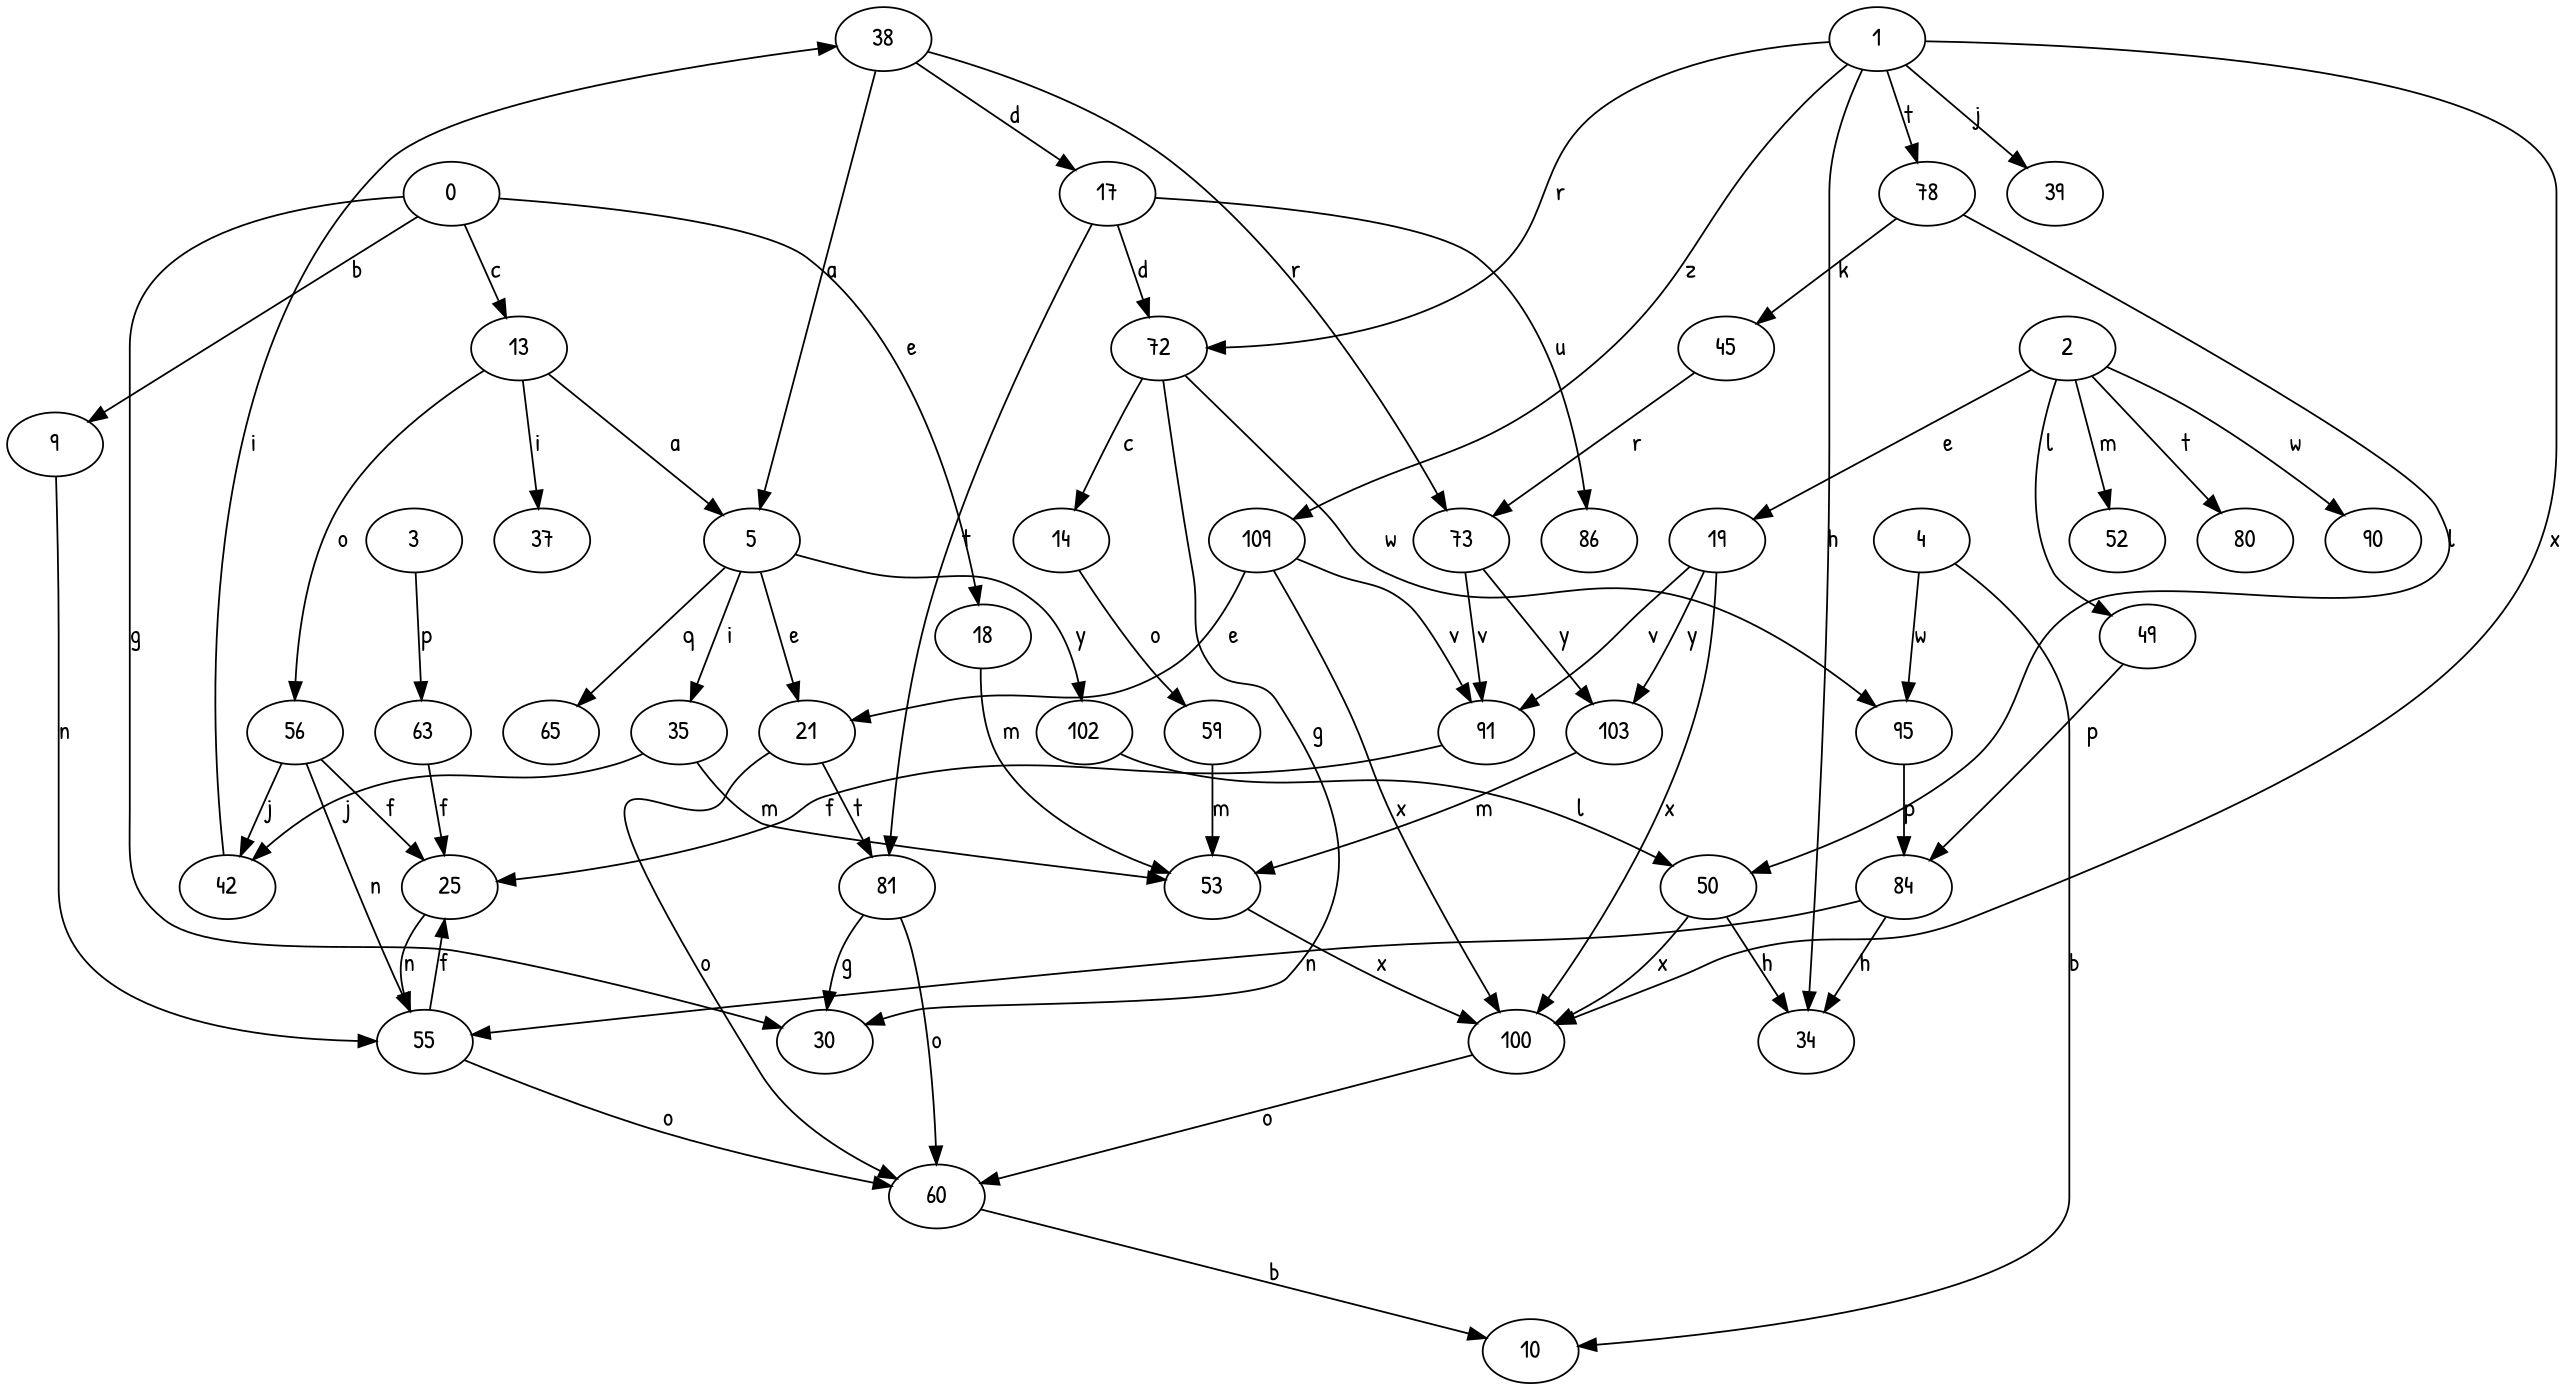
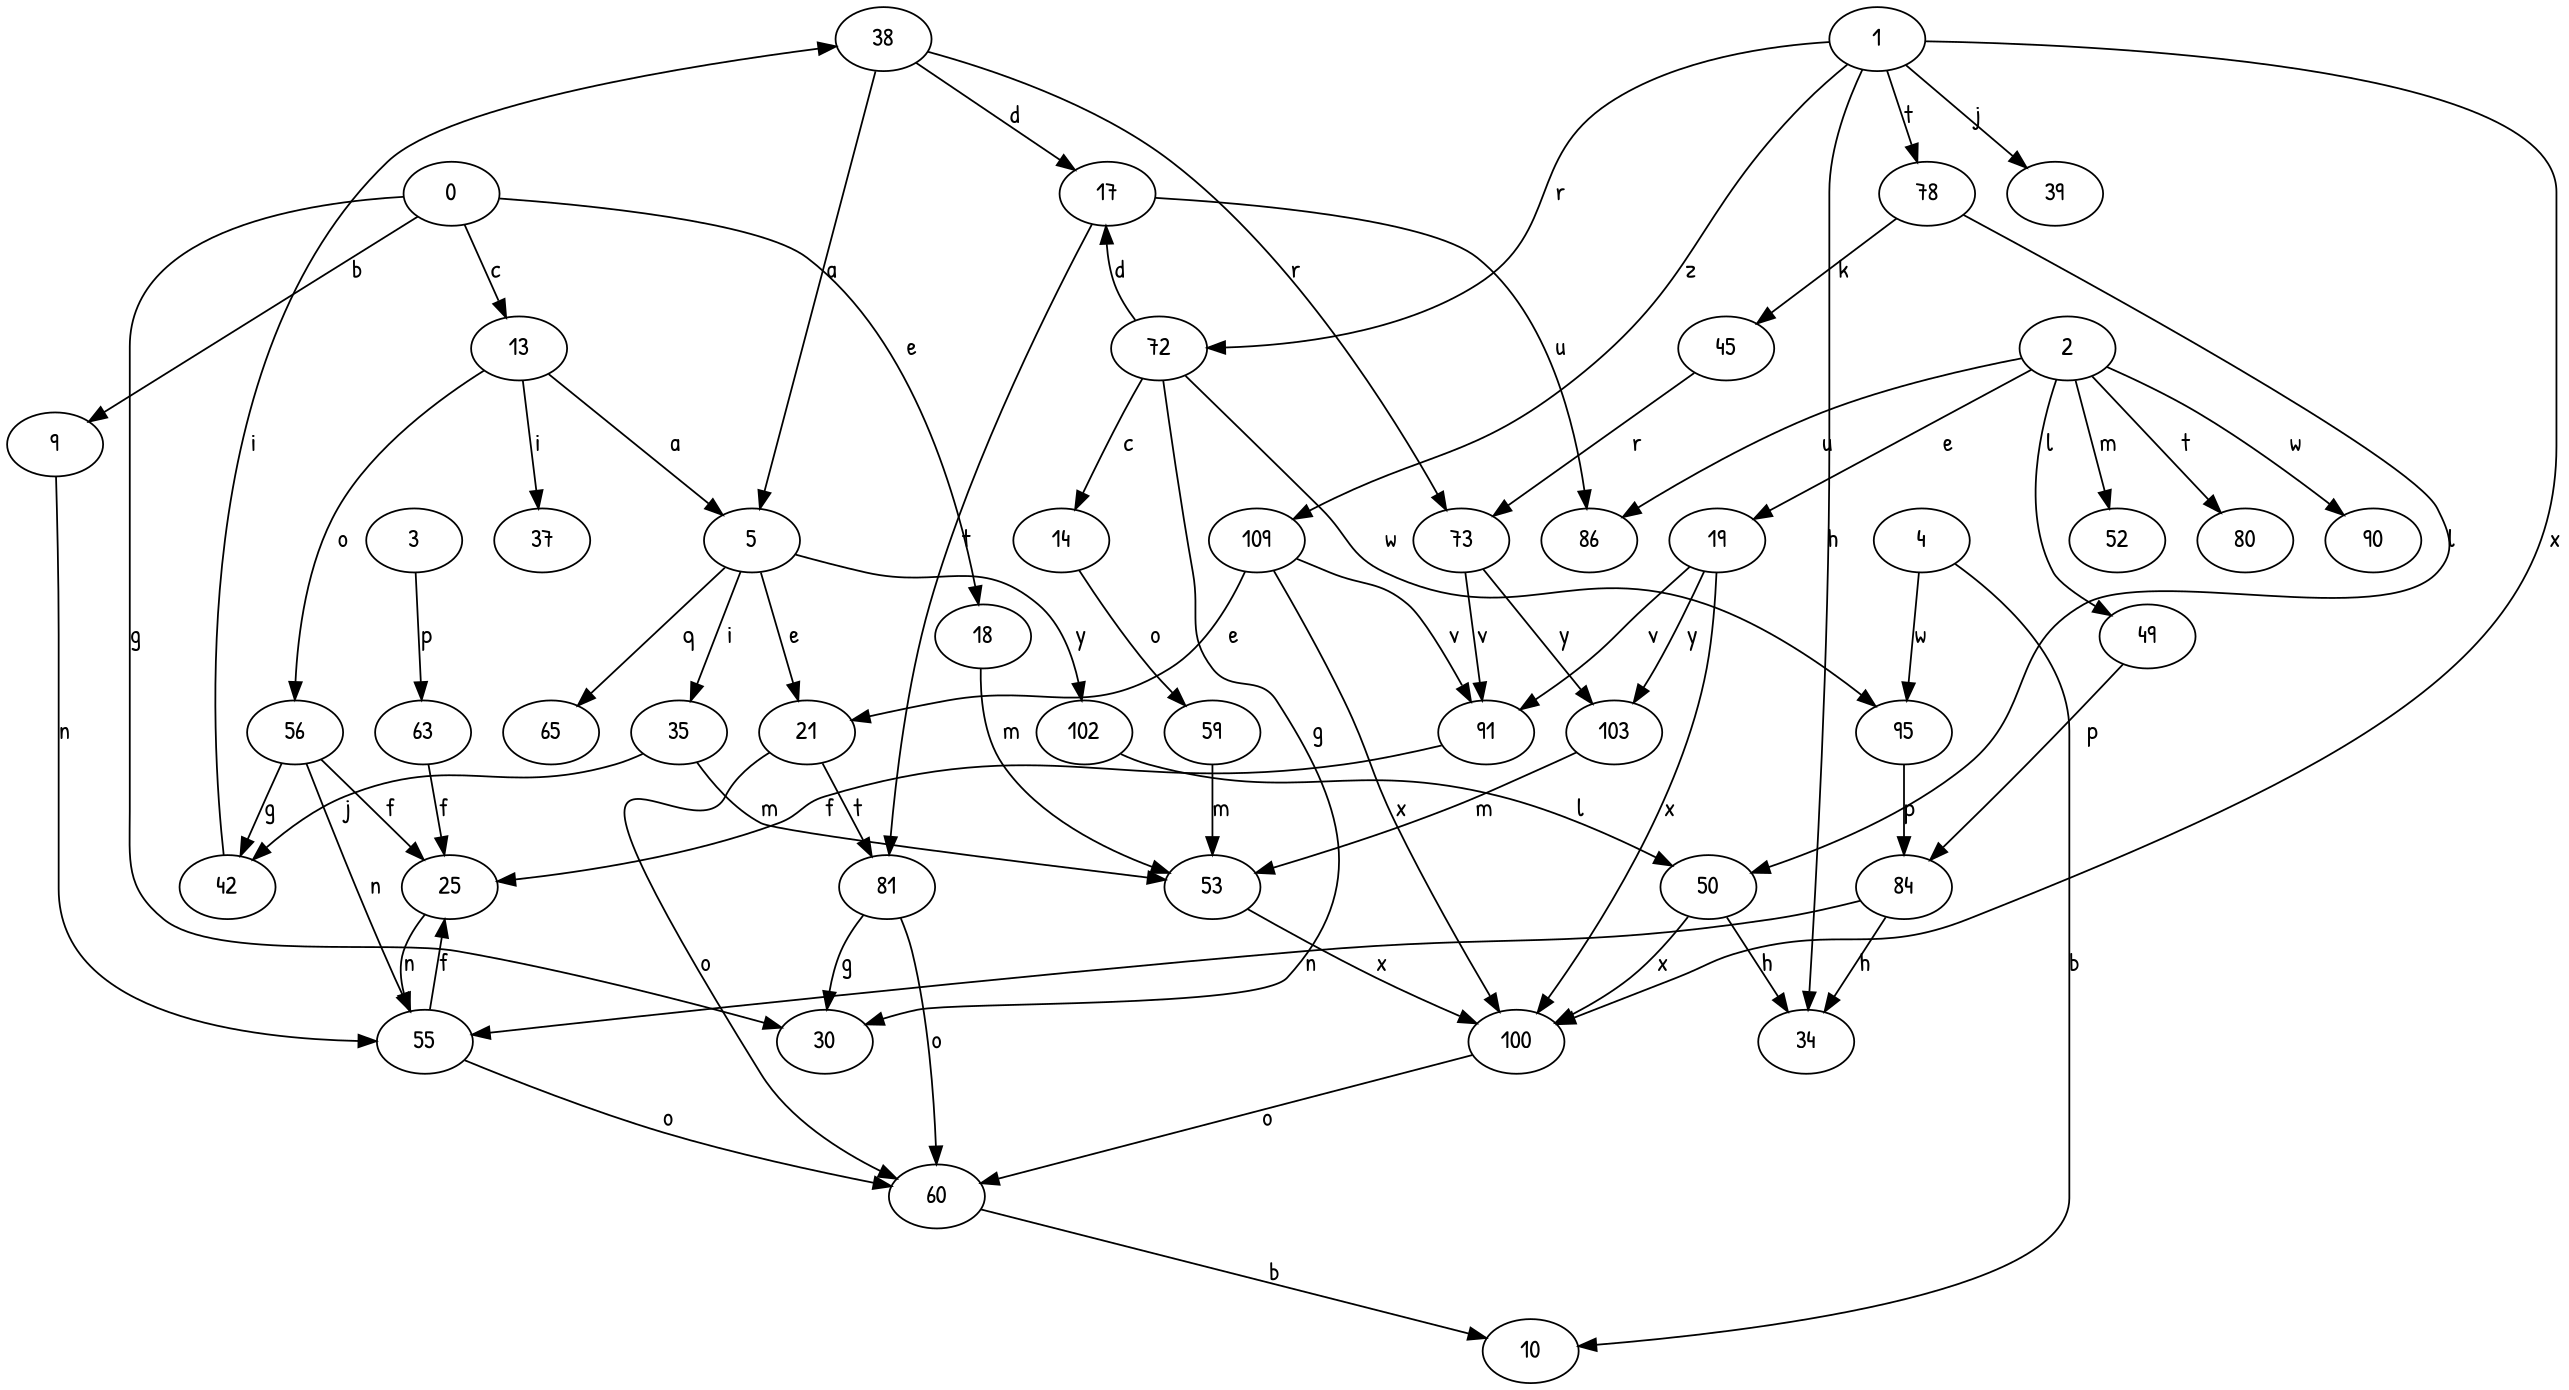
(1130, 262) -> (1115, 284)
none -> (1812, 417)
(270, 810) -> (270, 810)
